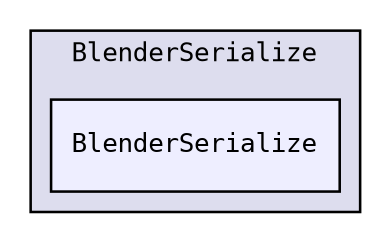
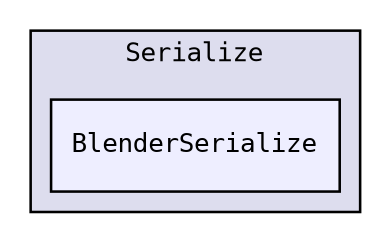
(195, 55) -> (195, 55)
